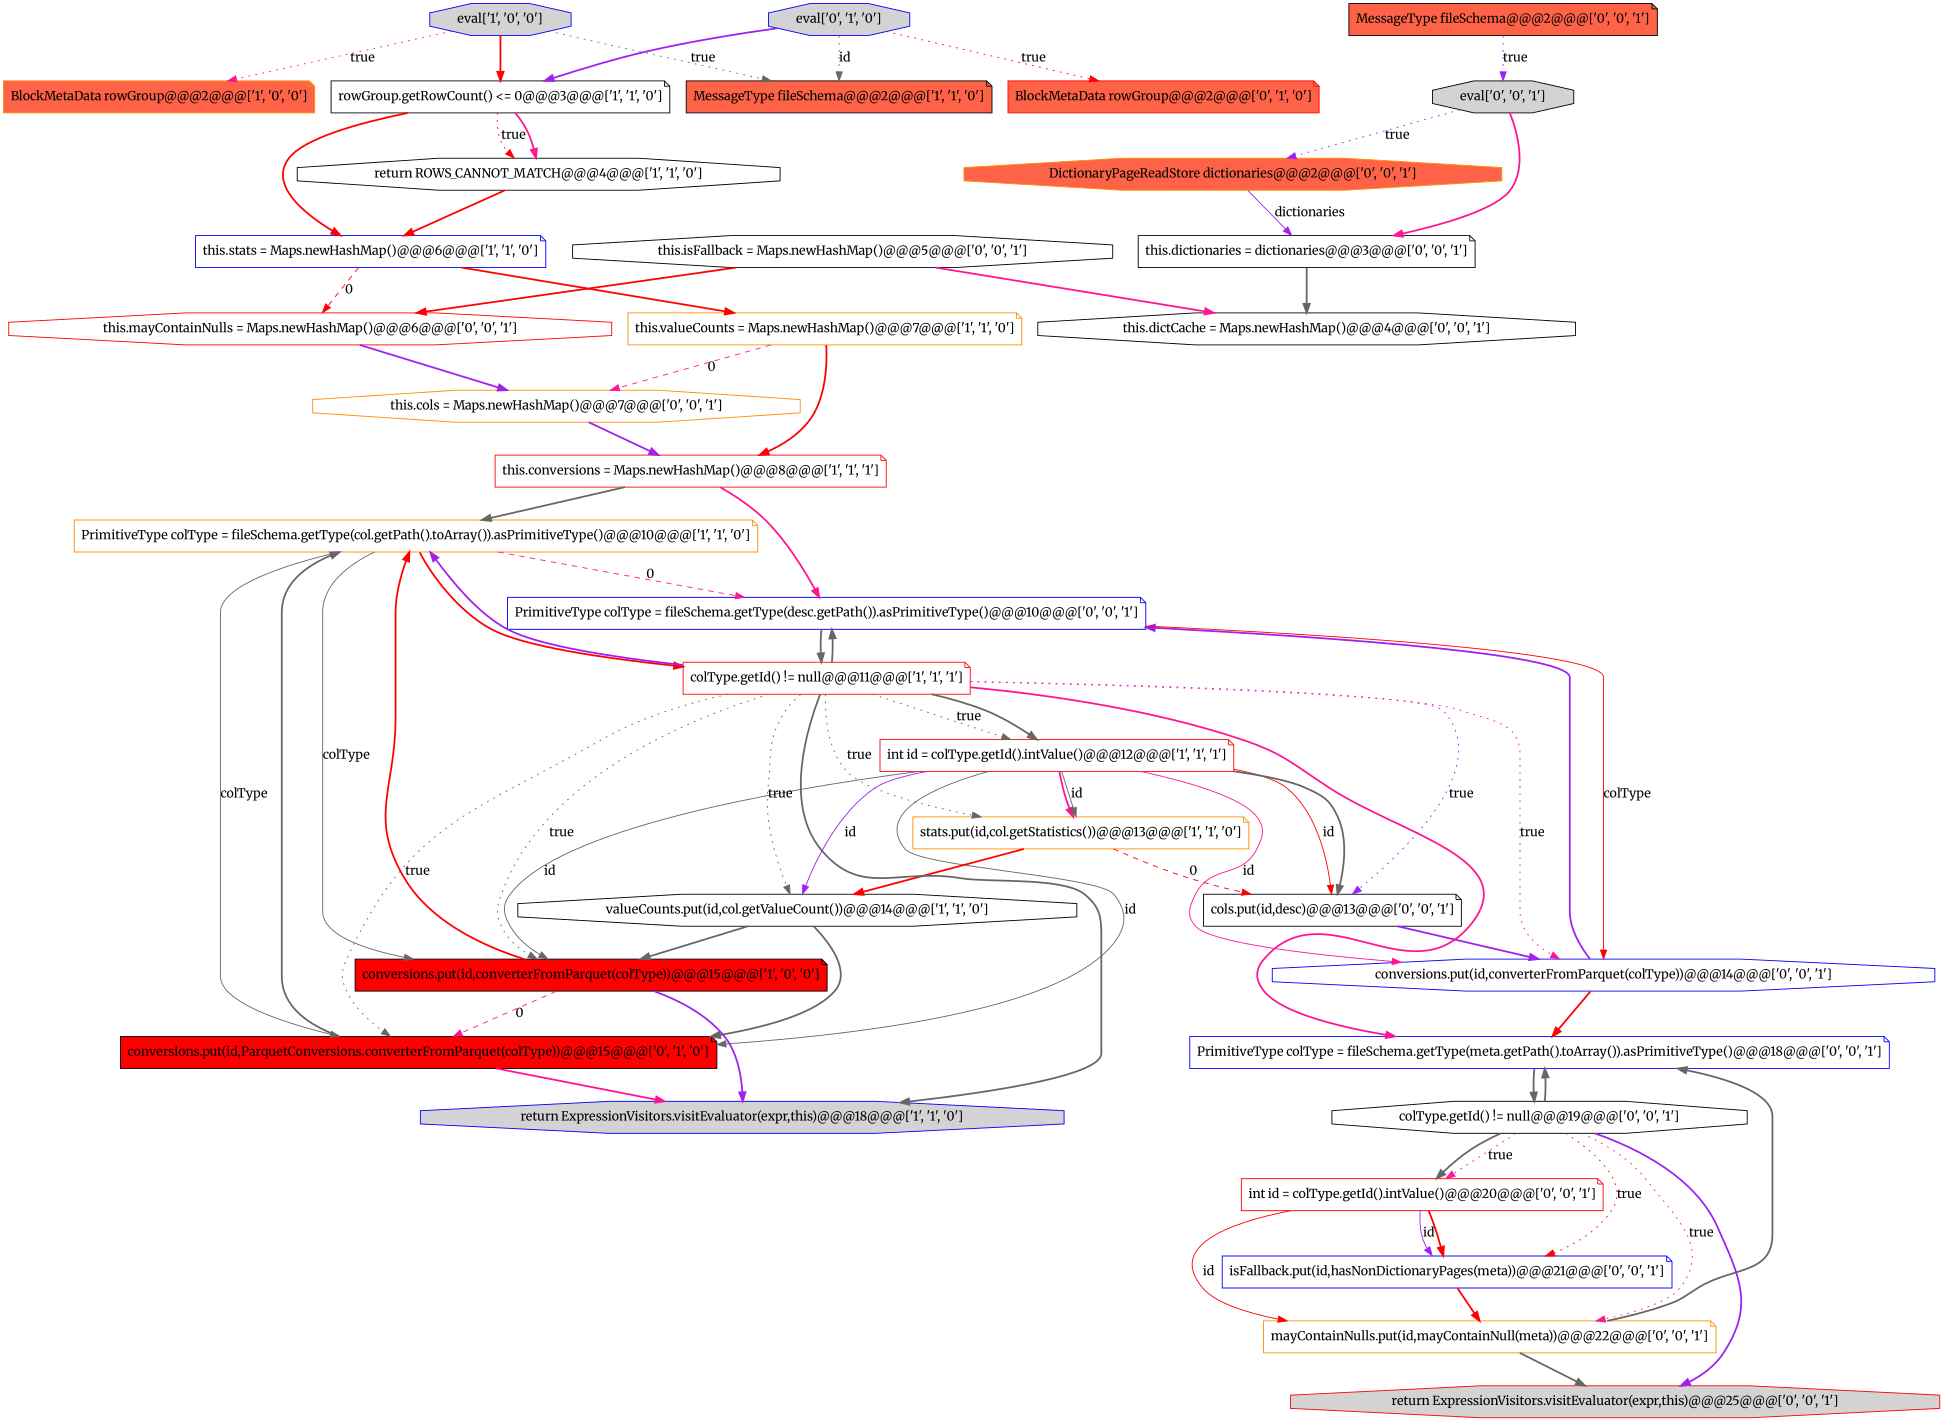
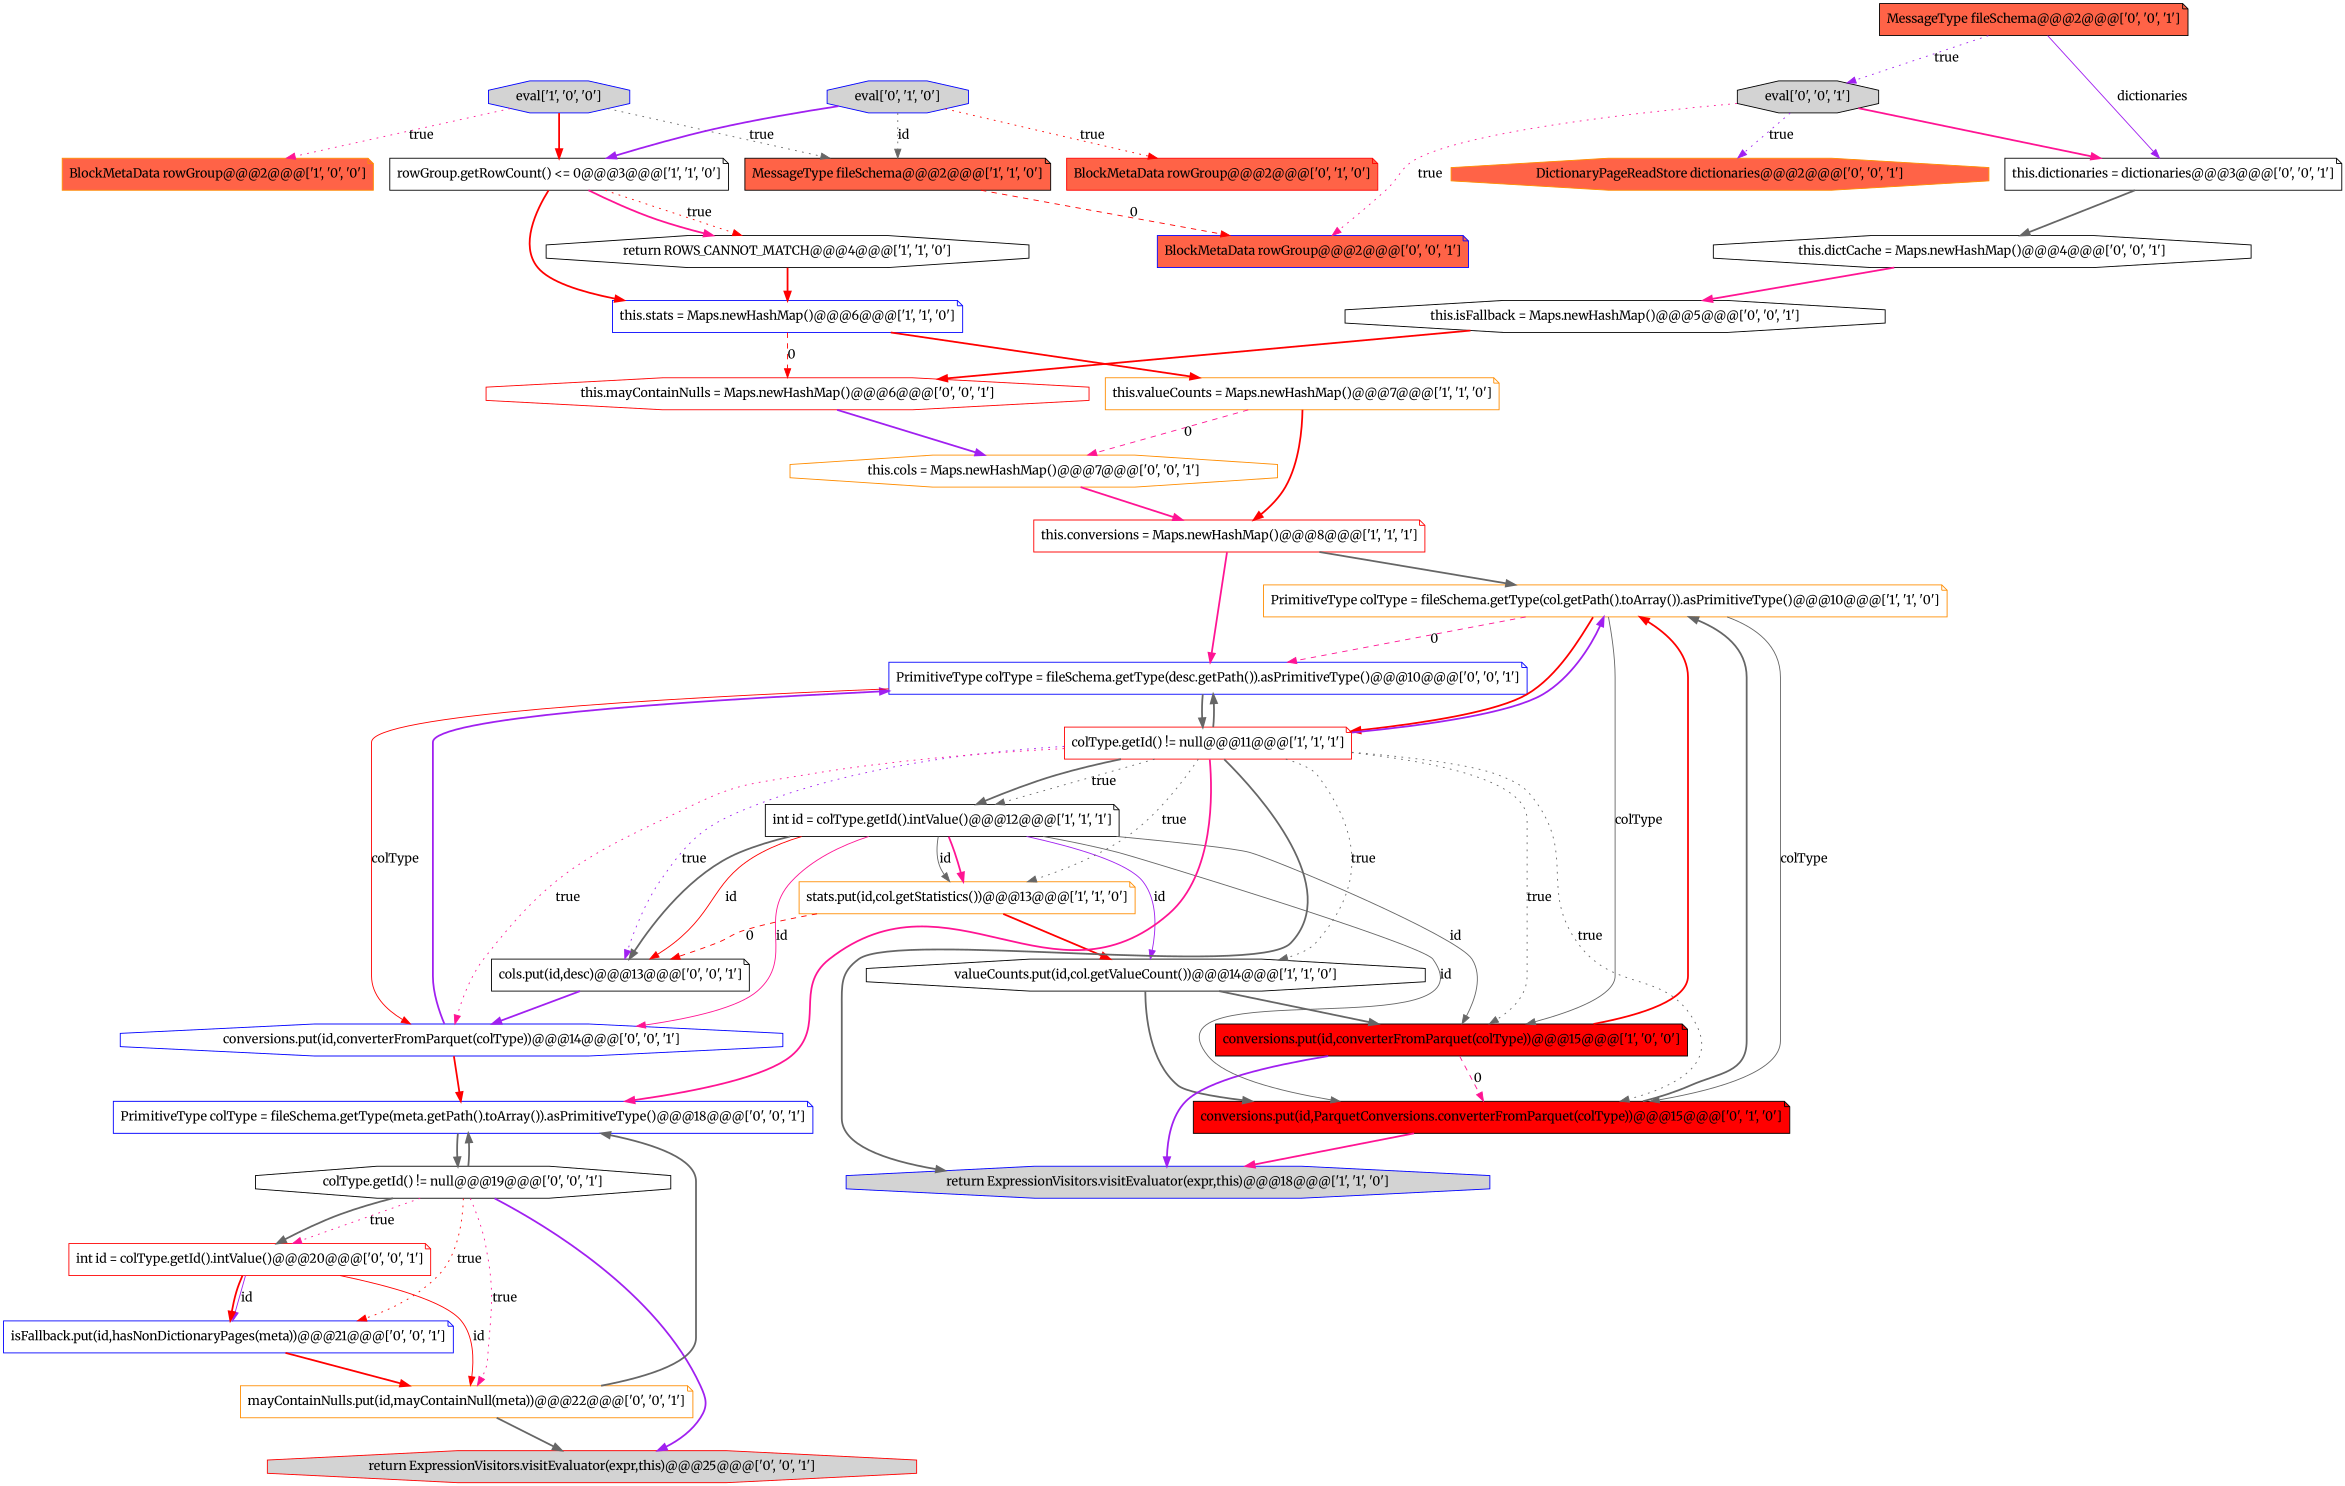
(1267, 210) -> (2101, 94)
none -> (1313, 252)
(1070, 290) -> (1803, 283)
(619, 437) -> (1127, 502)
(1057, 756) -> (942, 820)
